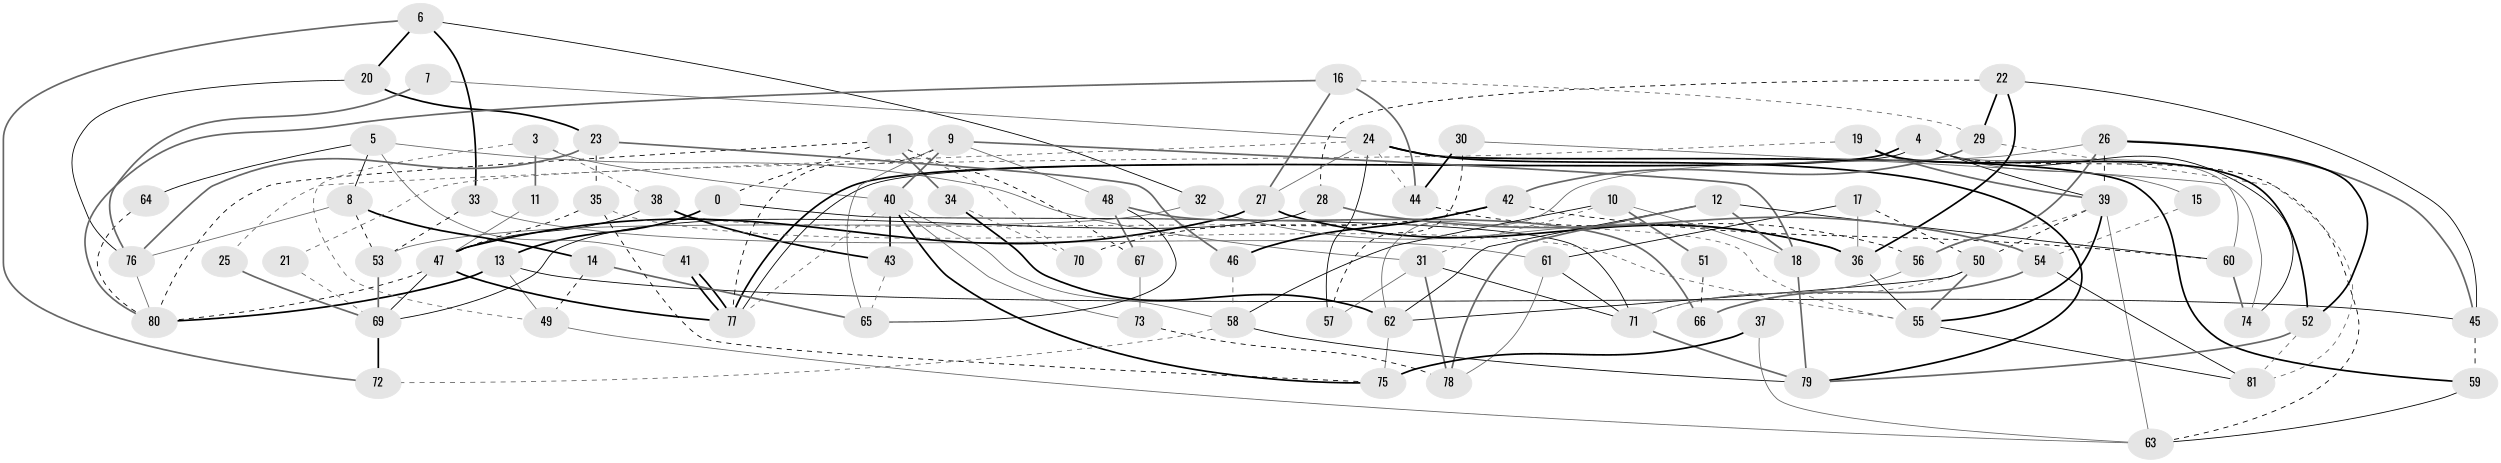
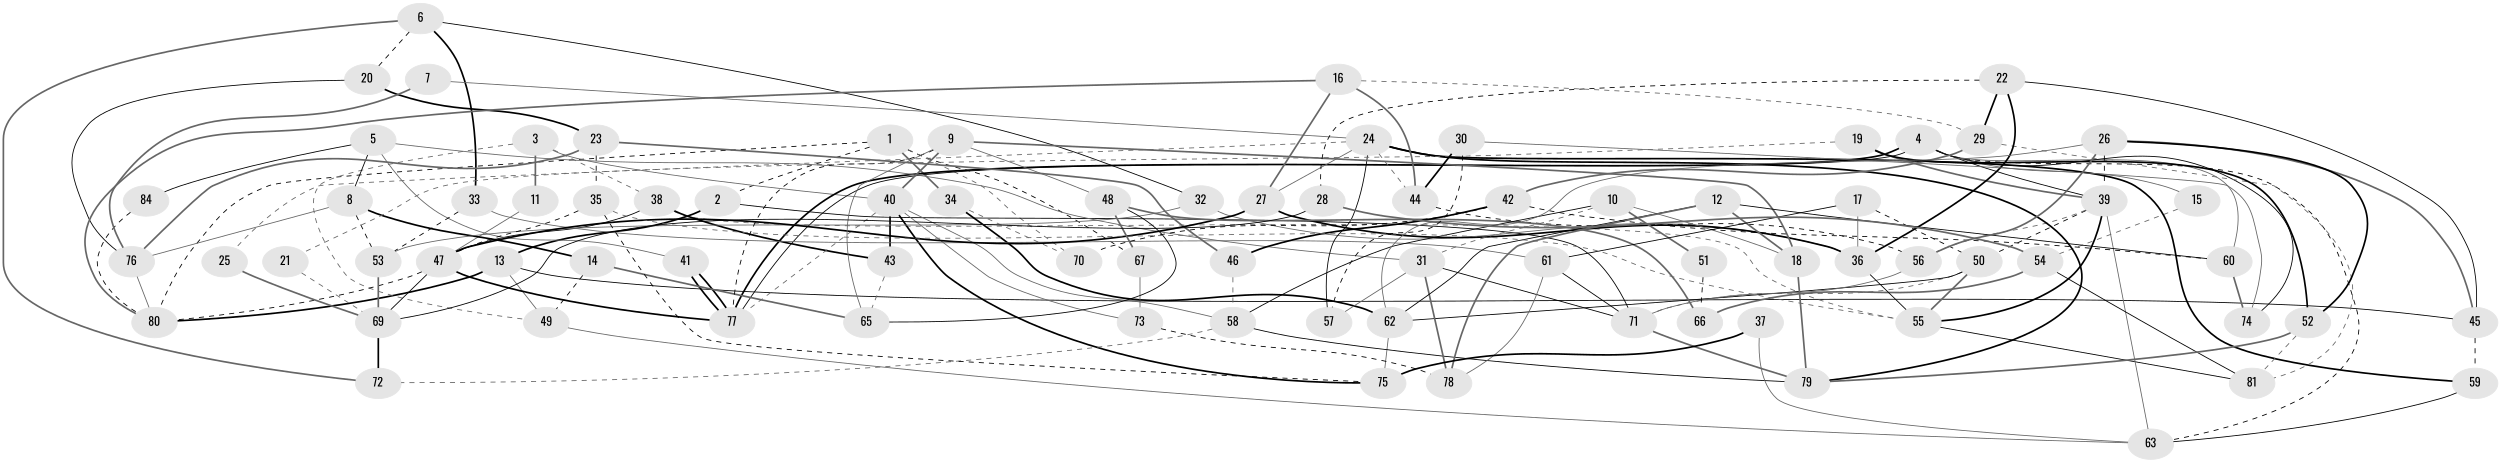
(394, 49) -> (394, 49)
(146, 201) -> (146, 201)
(718, 201) -> (718, 201)
